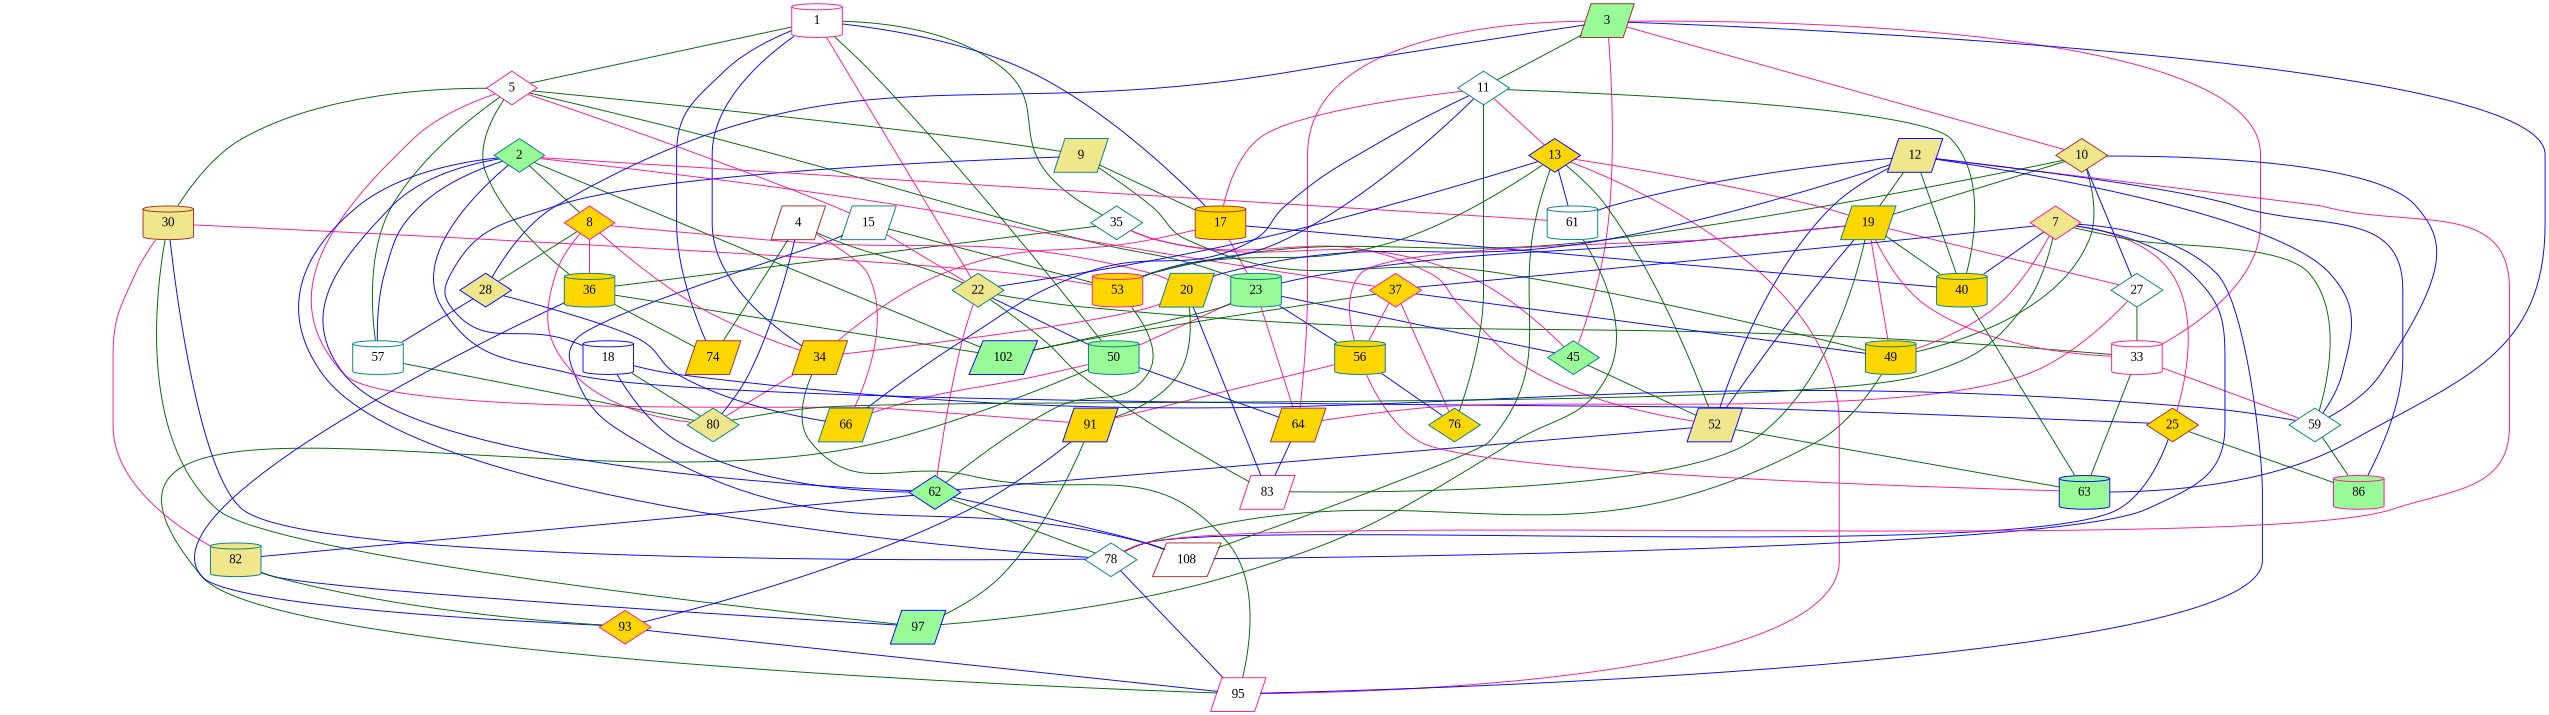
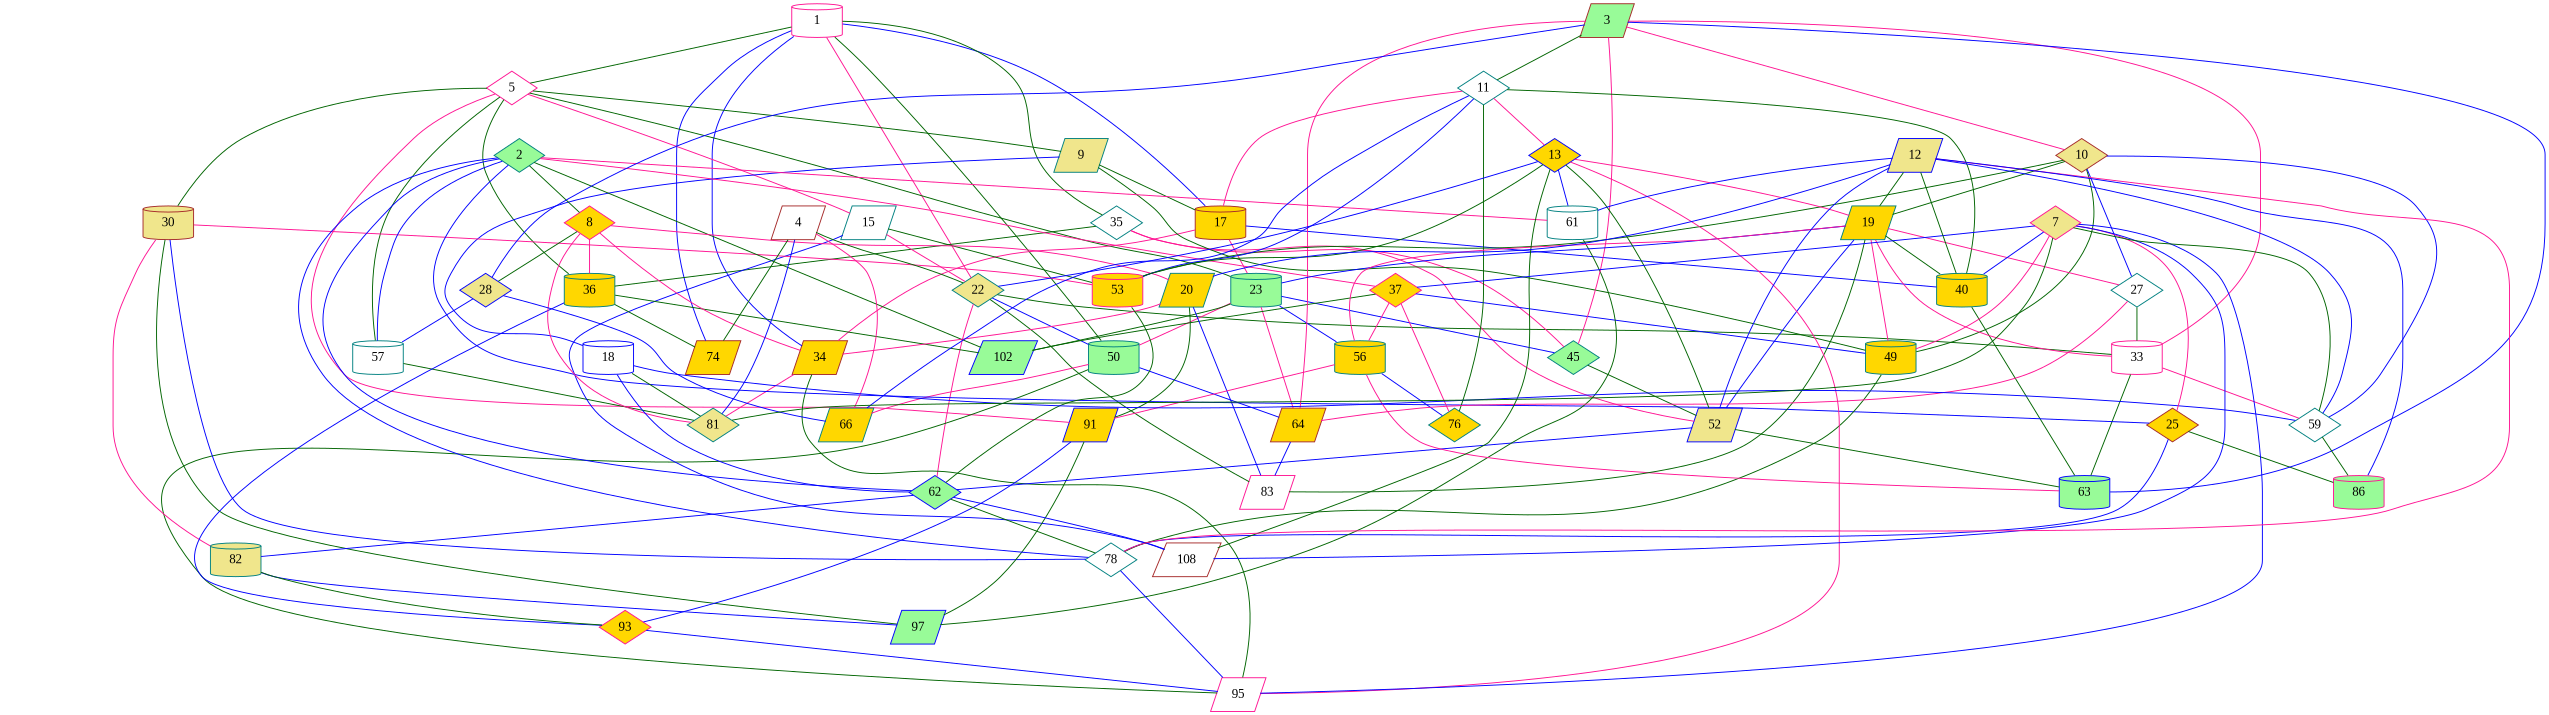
(713, 425) -> (713, 425)
